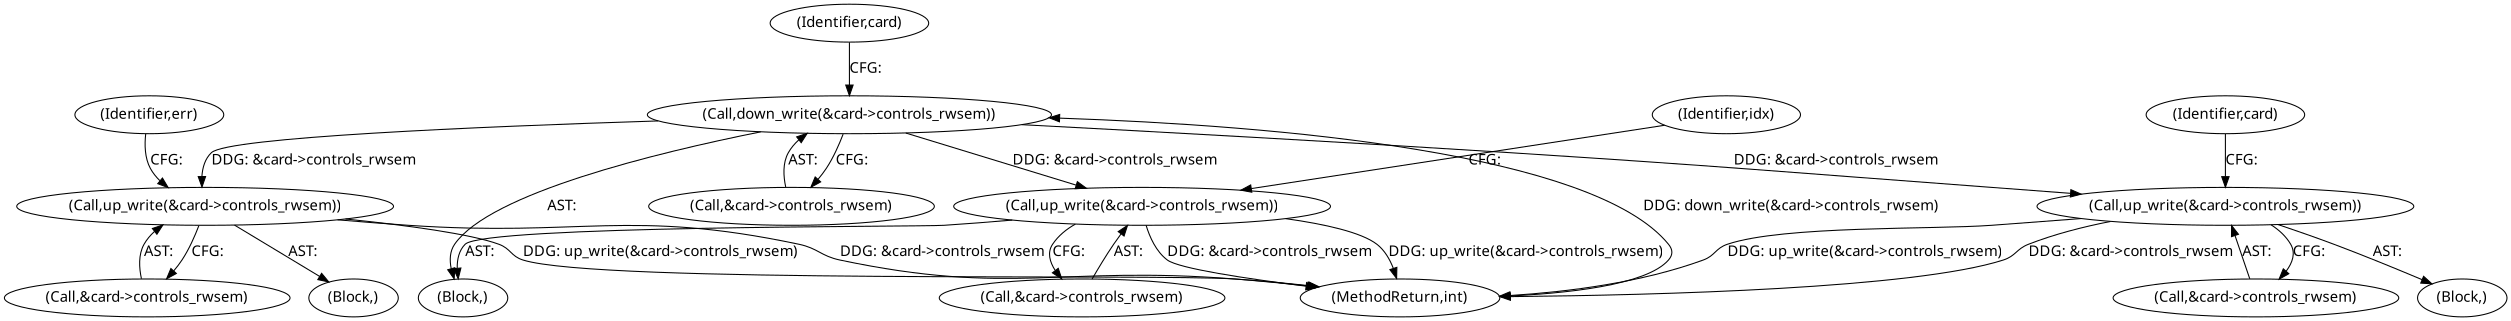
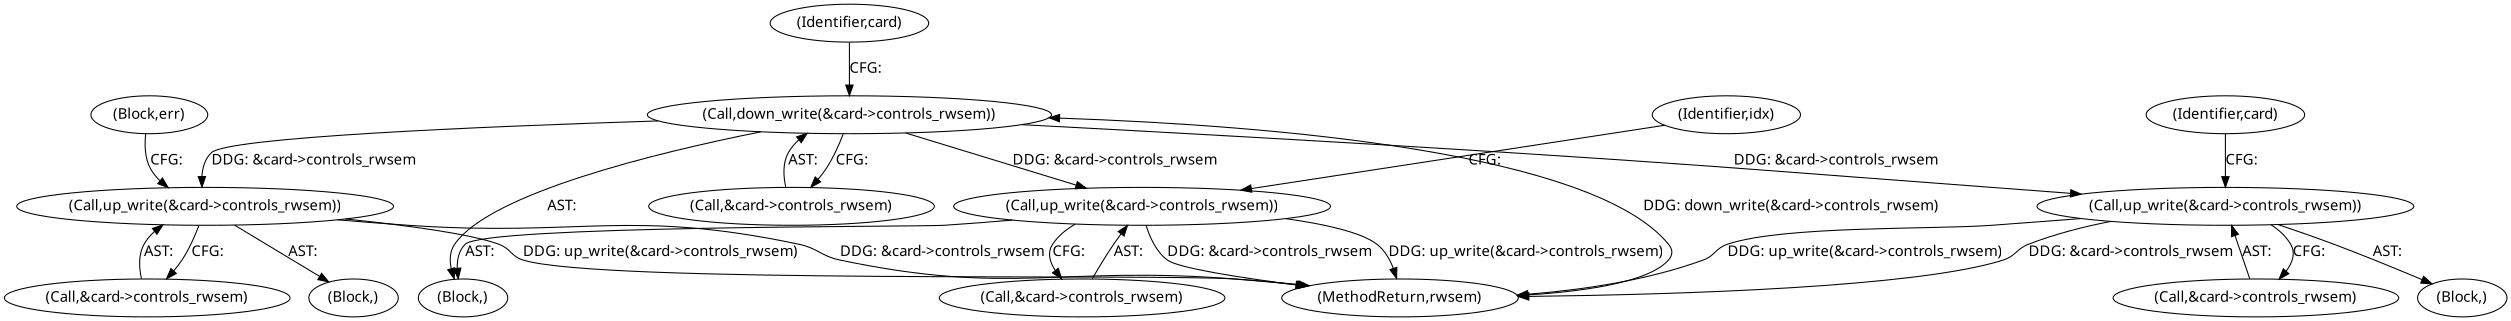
(149, 115) -> (149, 115)
(1400, 298) -> (1400, 298)
